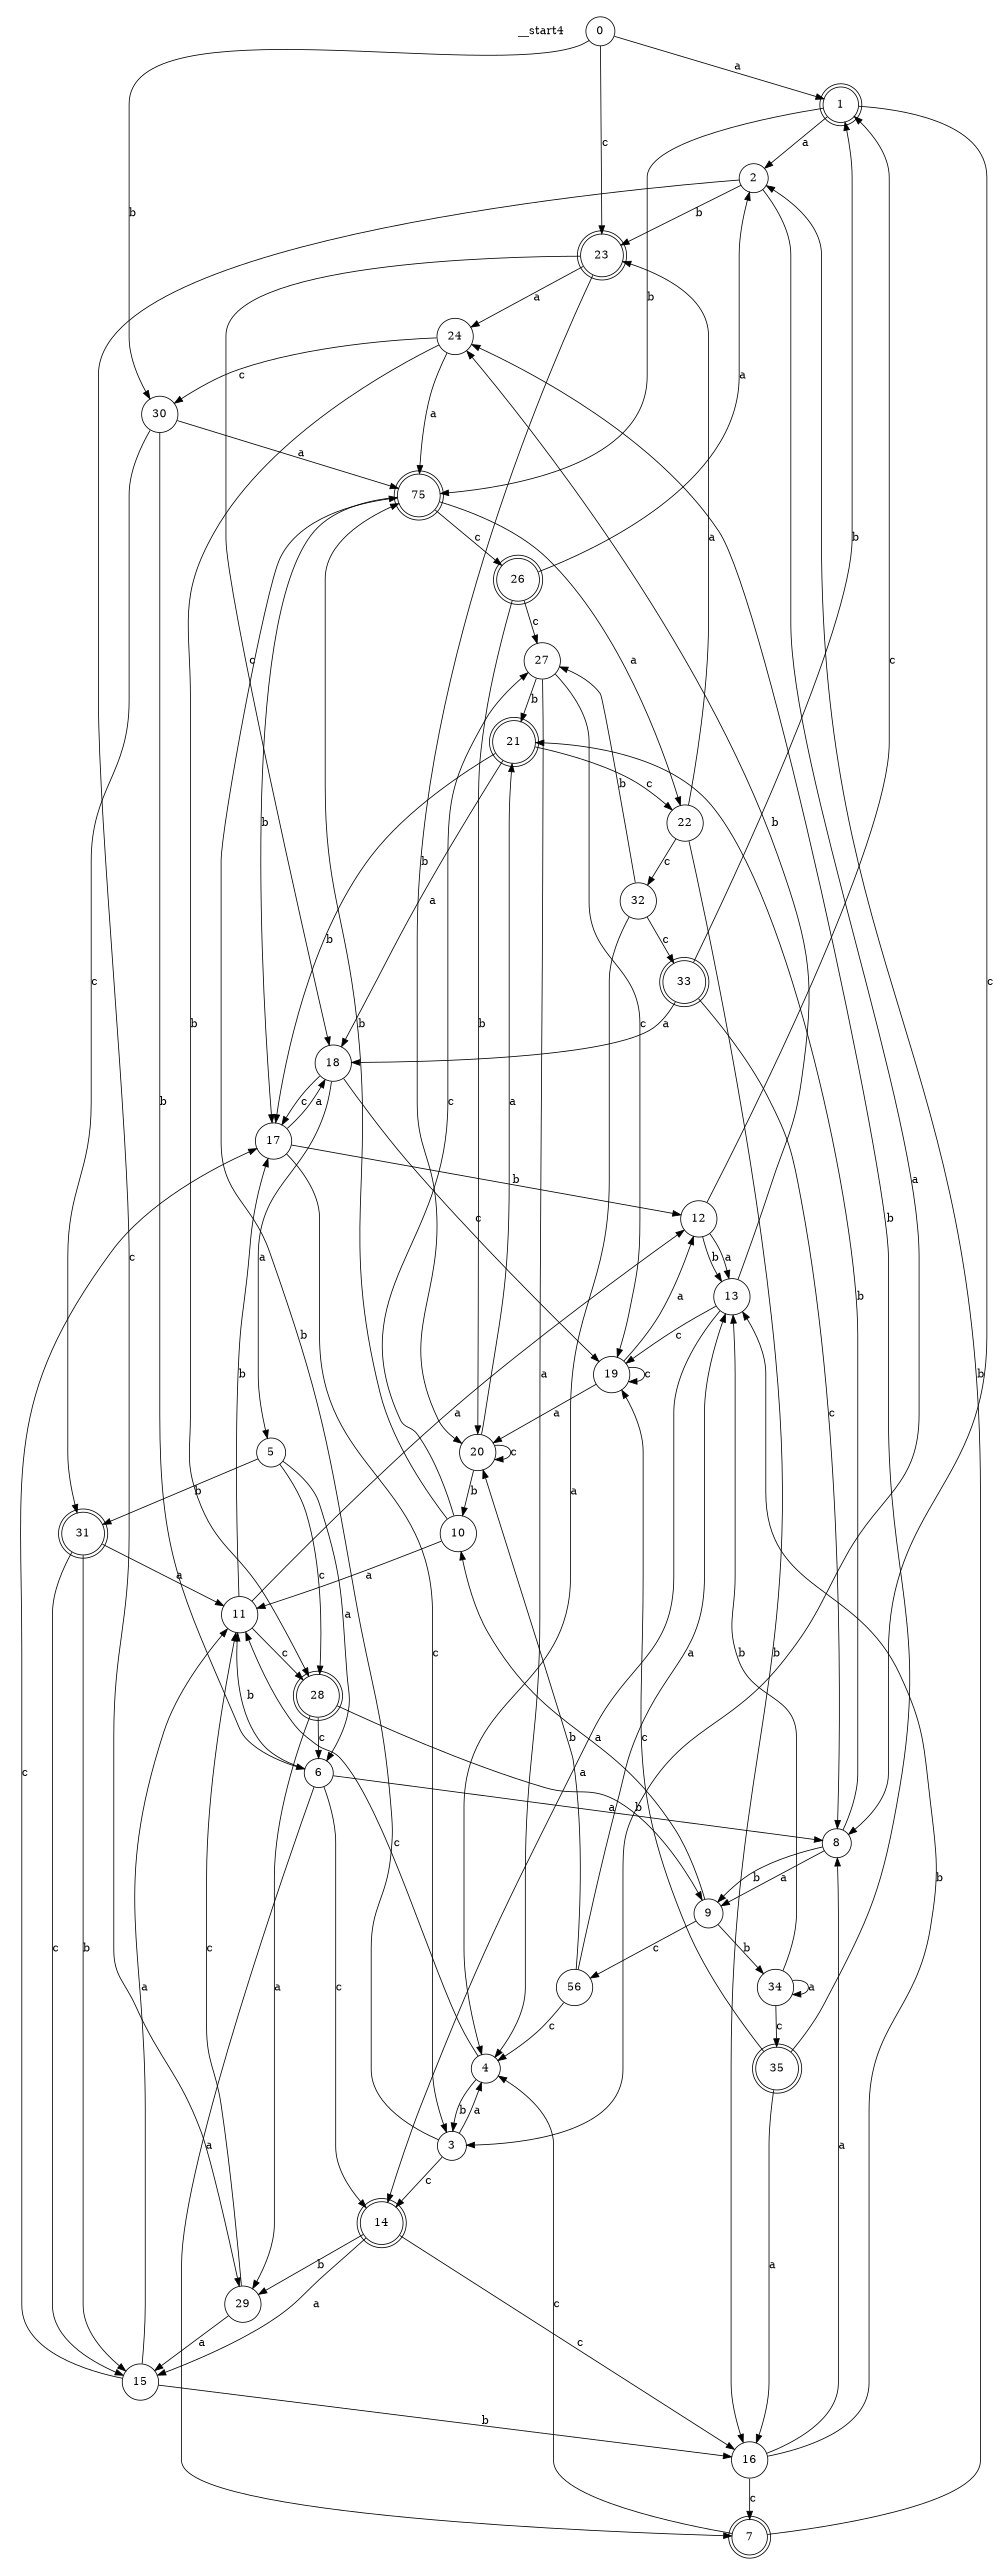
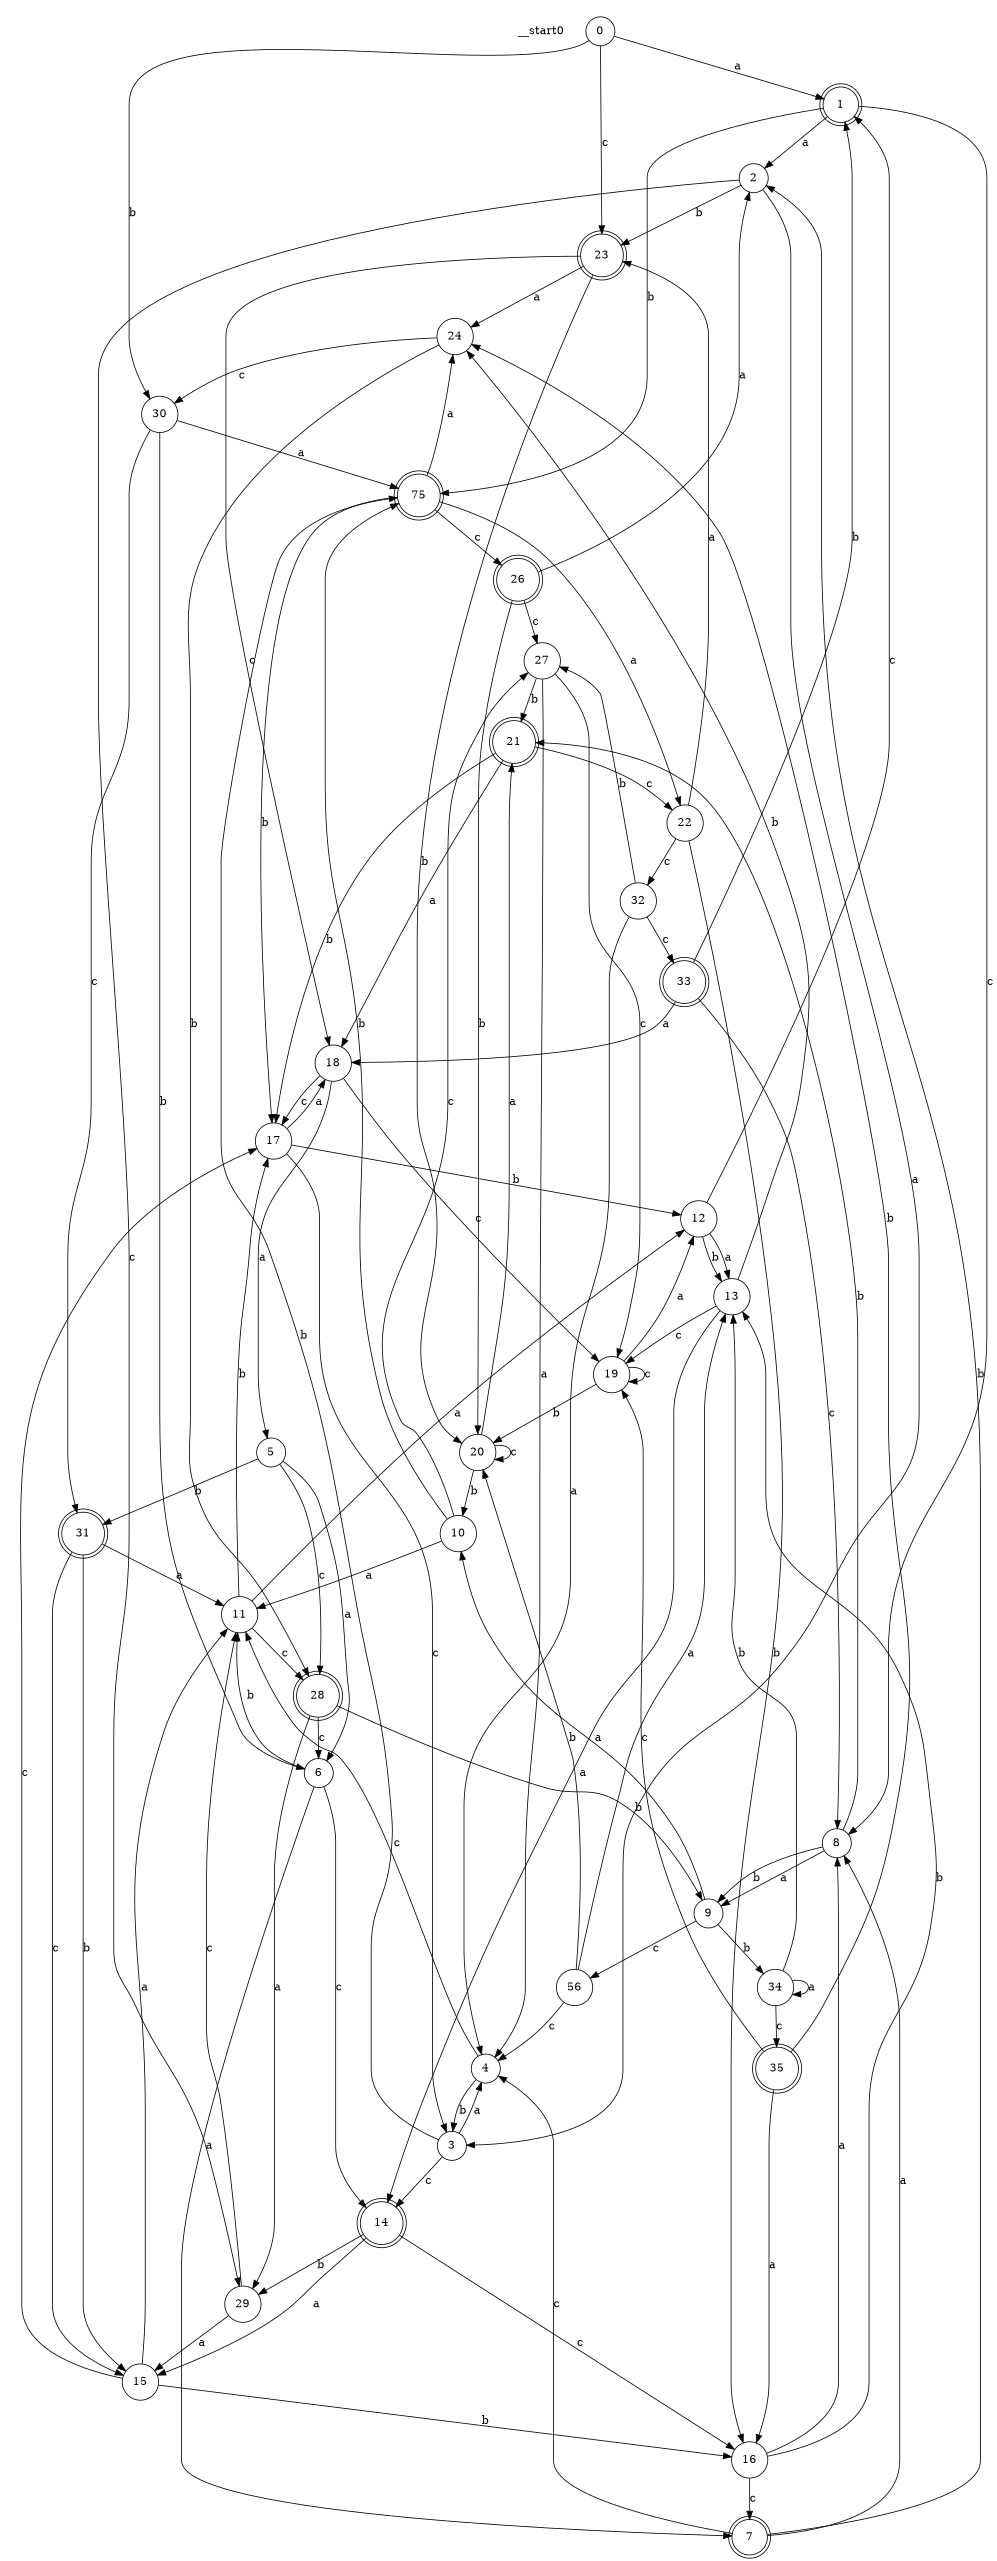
(541, 31) -> (541, 31)
(427, 408) -> (442, 420)
(557, 1414) -> (557, 1414)
(562, 1806) -> (900, 2240)
